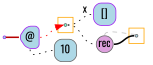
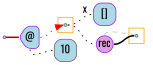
(105, 44) -> (105, 44)
